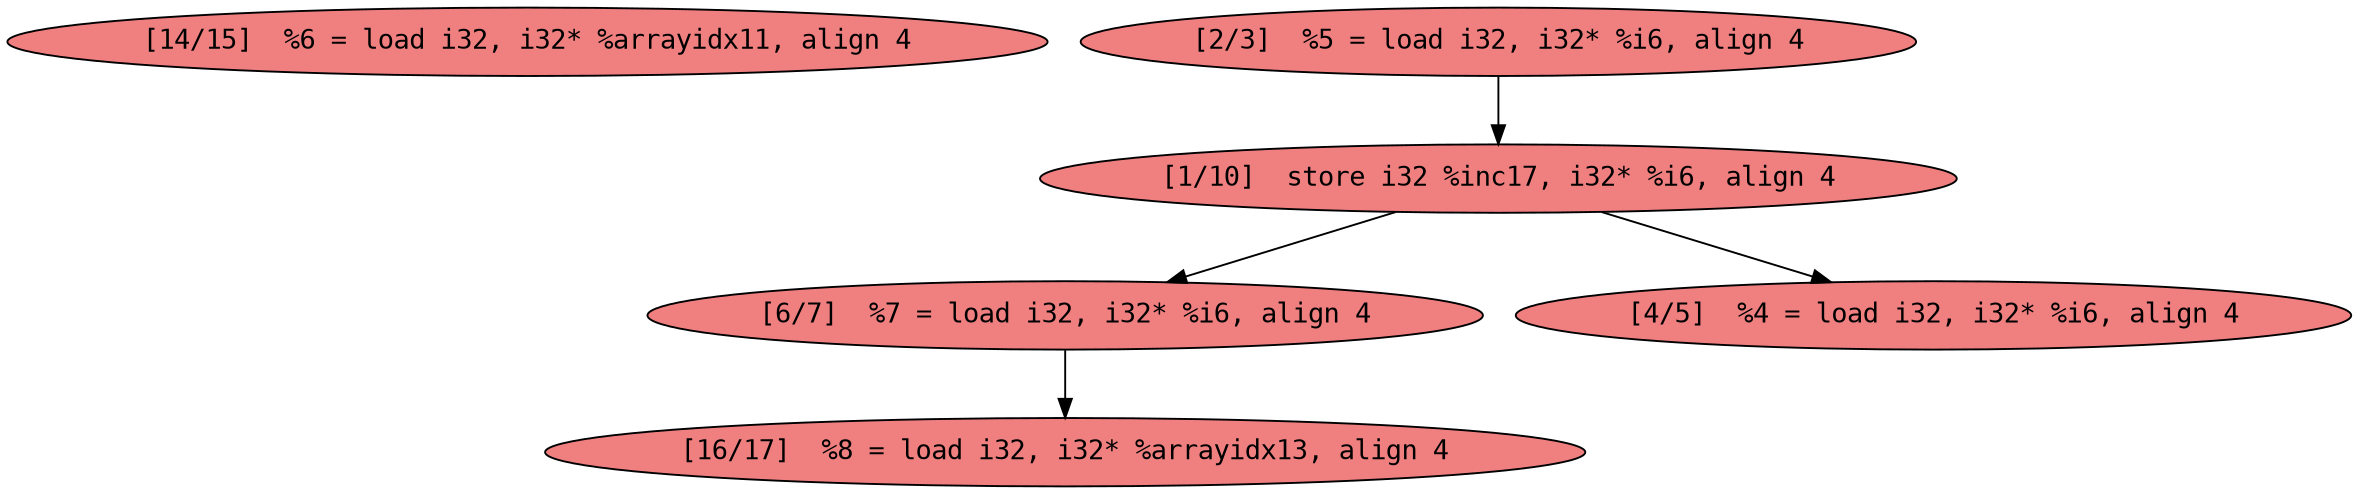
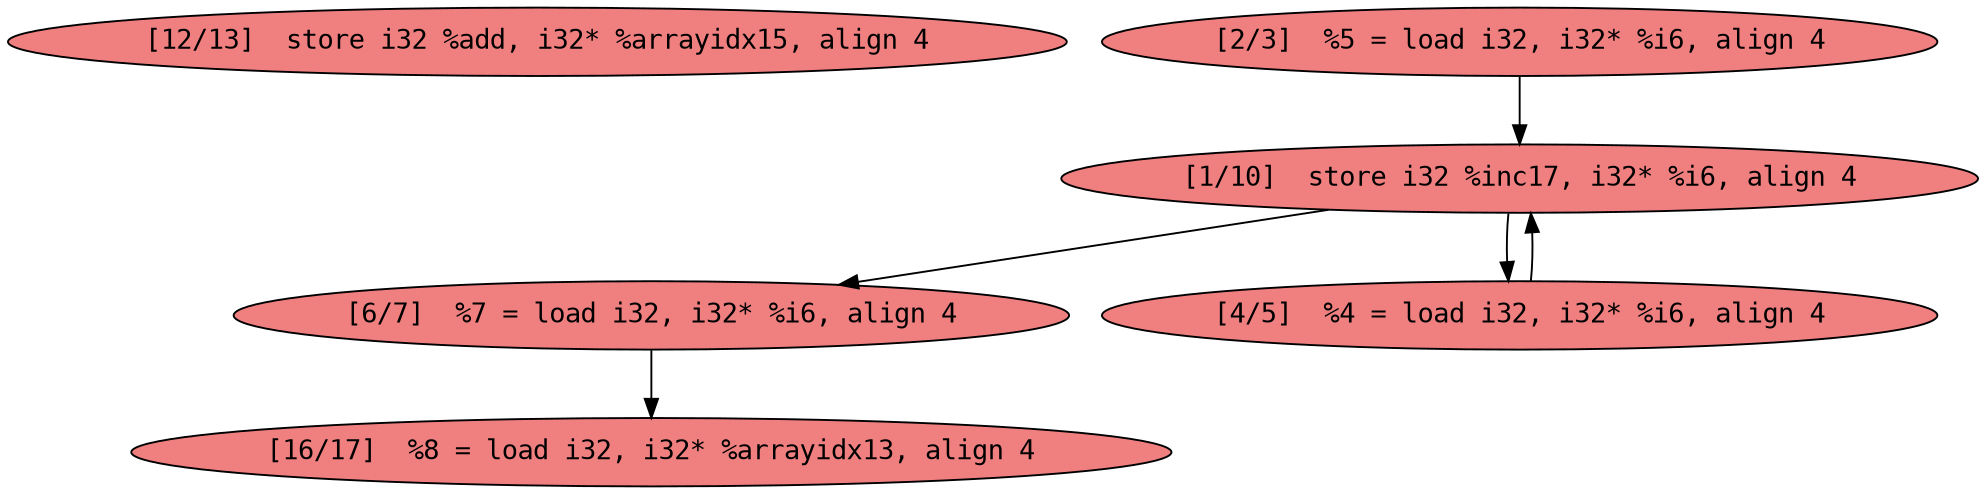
(527, 42) -> none
none -> (537, 42)
none -> (1532, 257)
